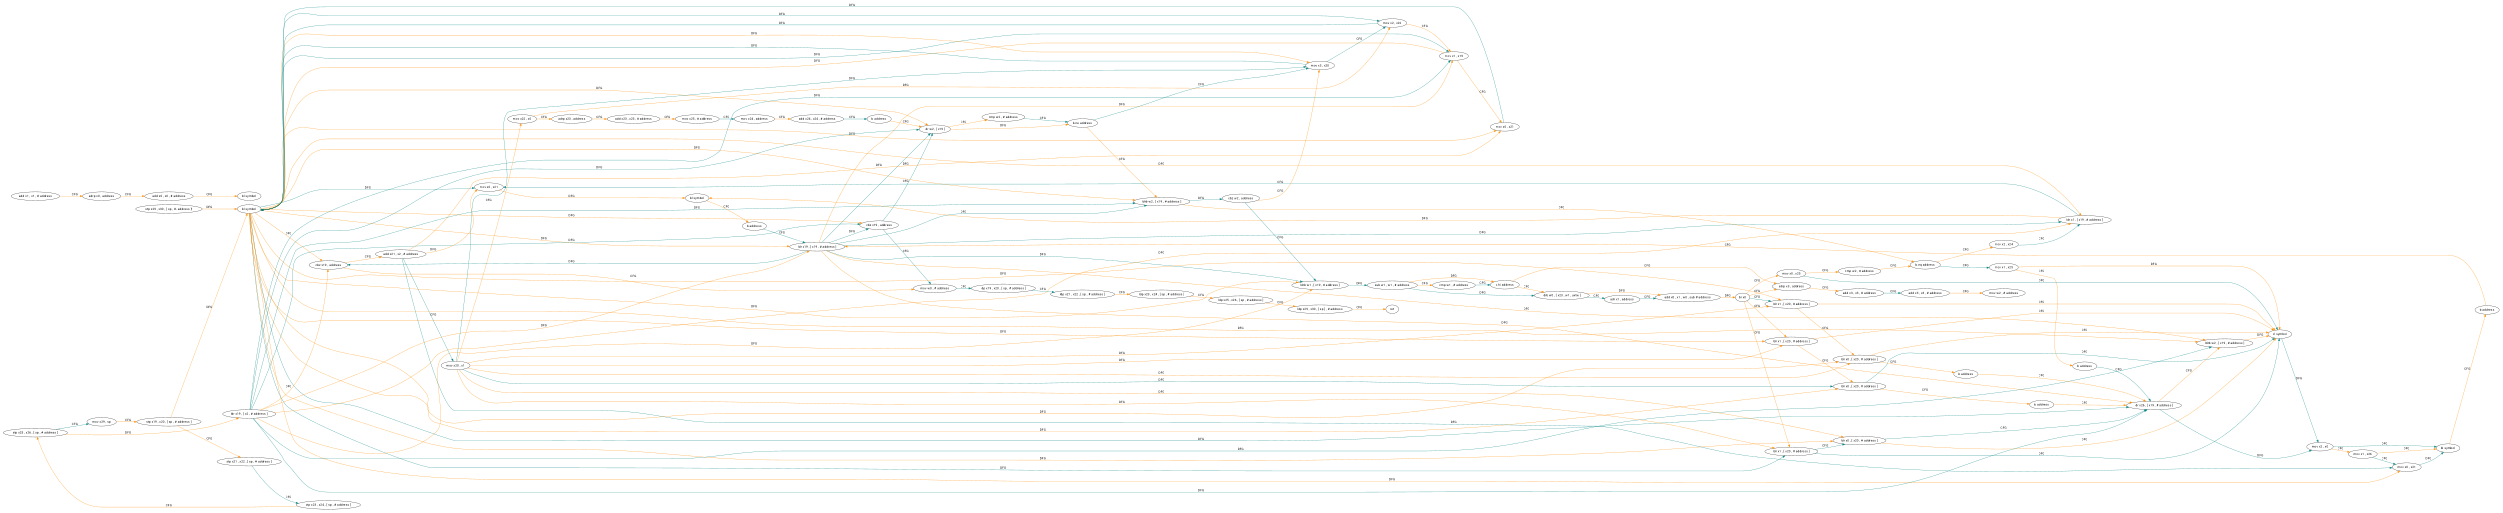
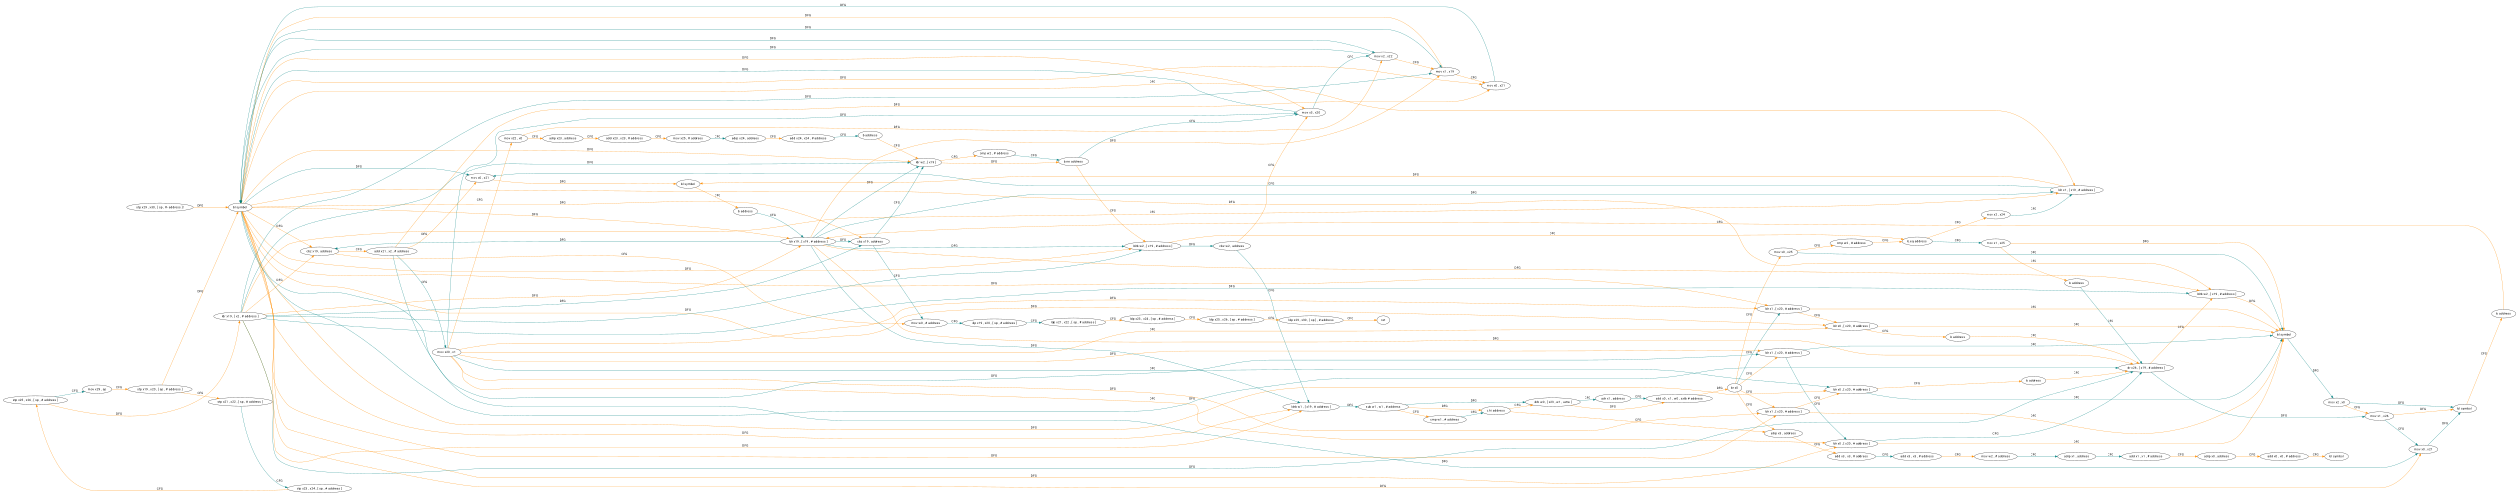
(754, 119) -> (745, 138)
(1688, 297) -> (1679, 399)
(2231, 449) -> (2245, 417)
none -> (2077, 456)
